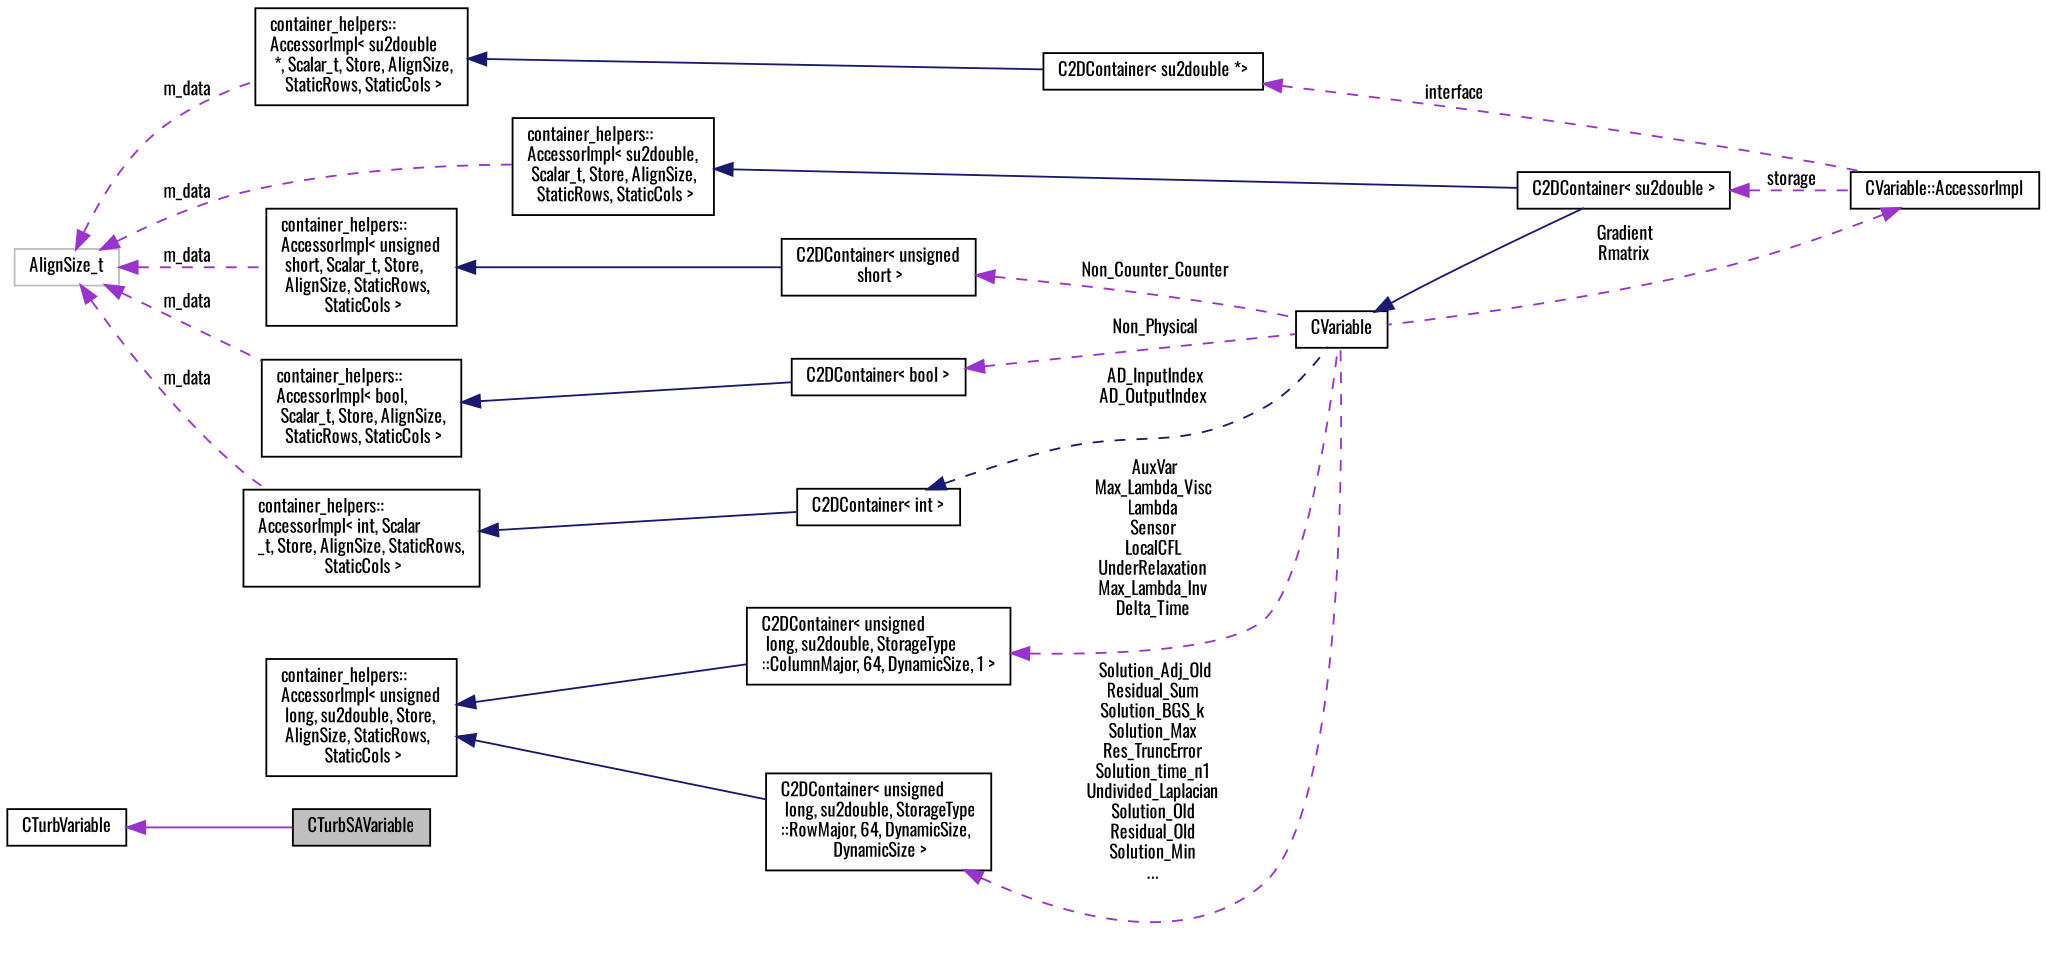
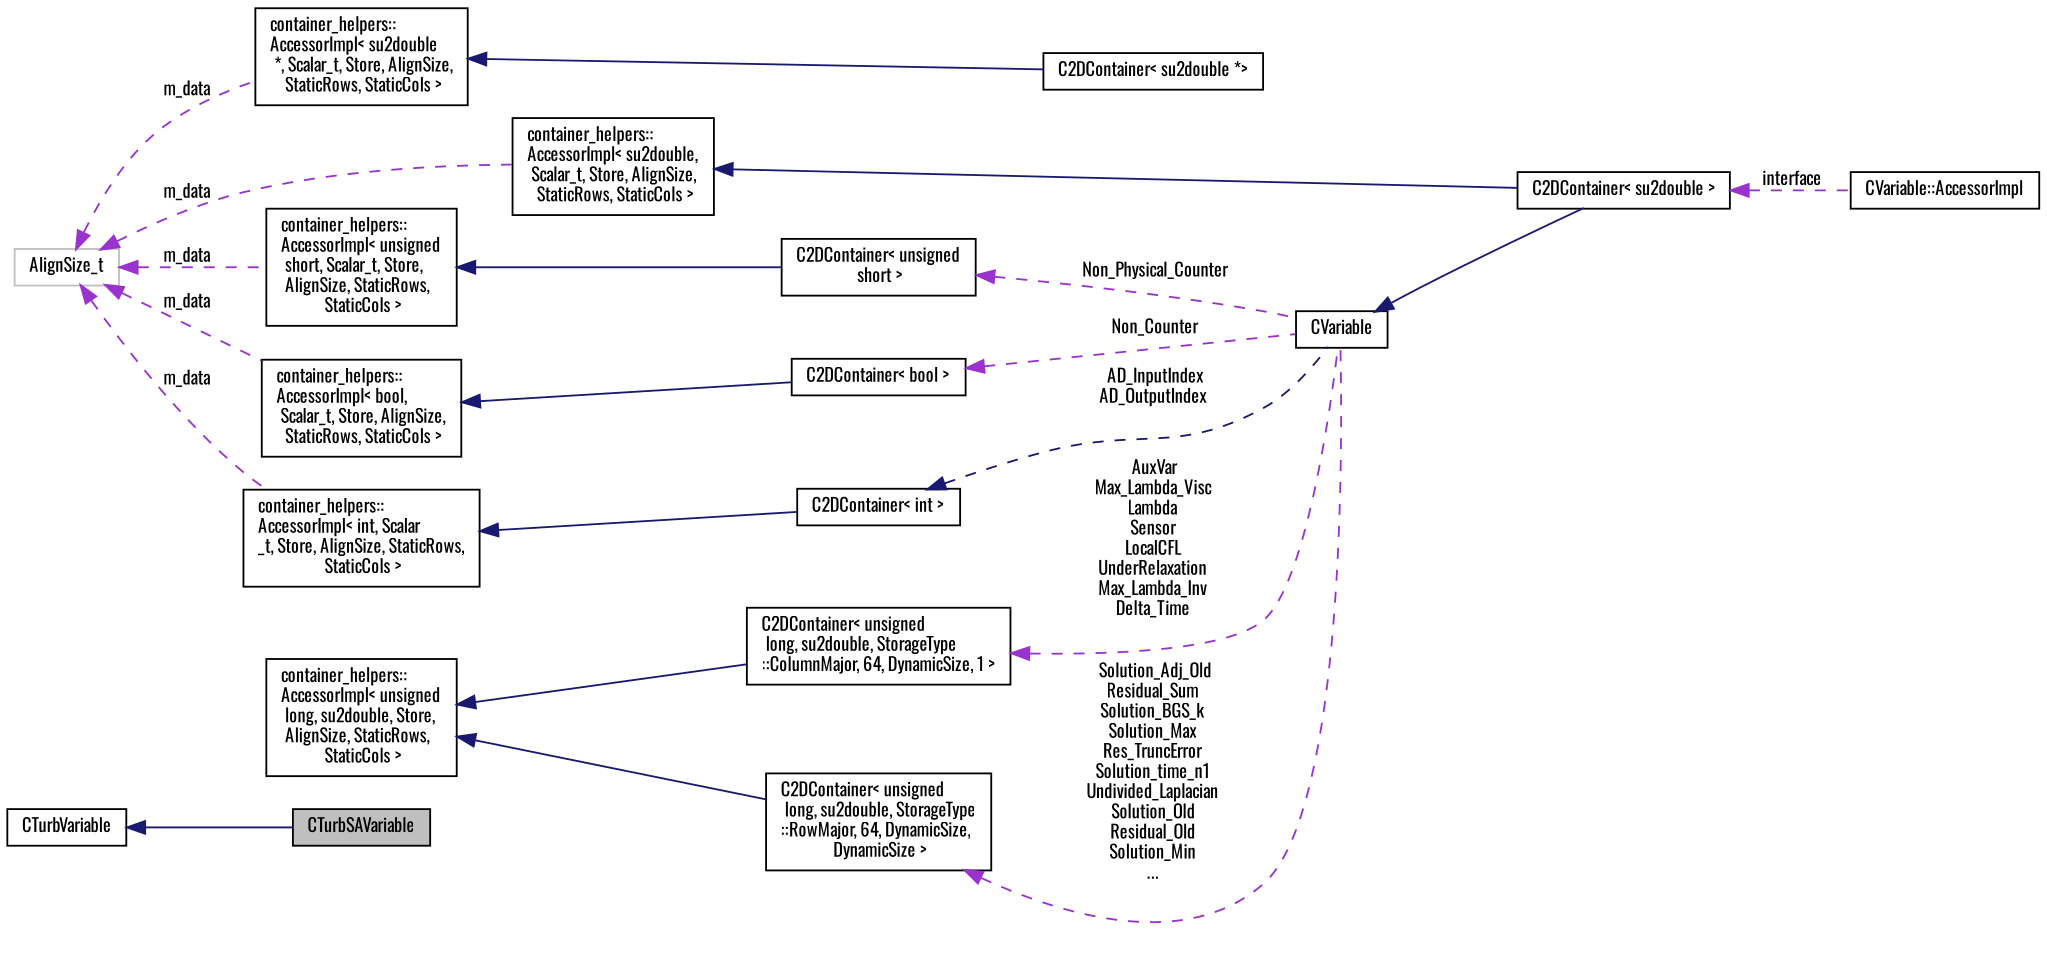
(1575, 124) -> none
(1790, 180) -> (1790, 180)
(1153, 272) -> (1153, 272)
(1639, 286) -> none
(1153, 329) -> (1153, 329)
(219, 827) -> (219, 827)
